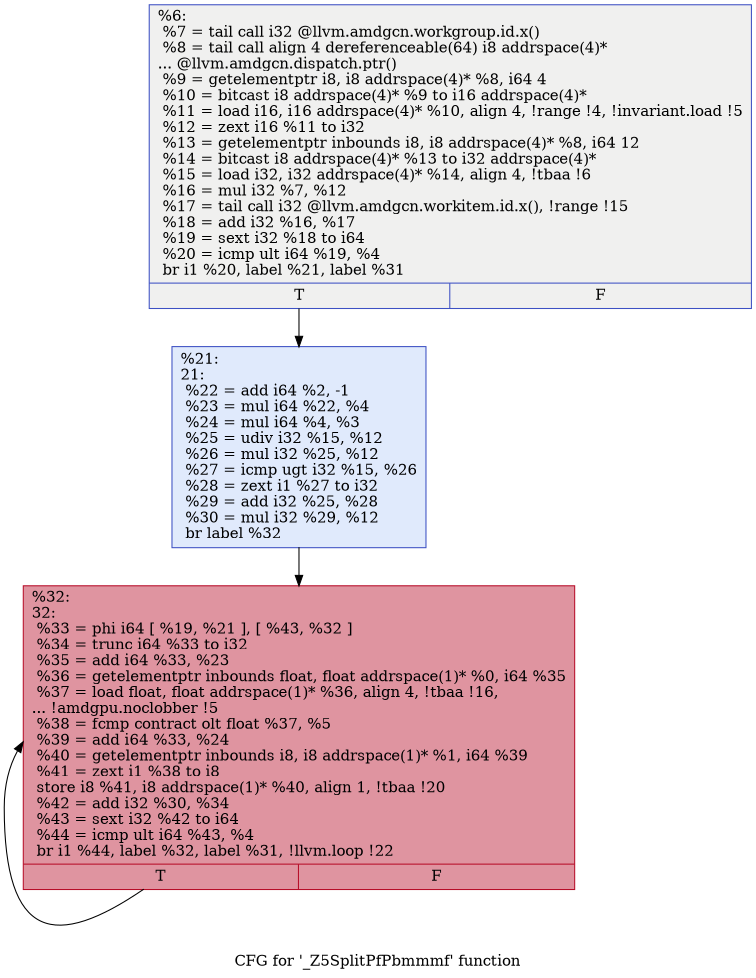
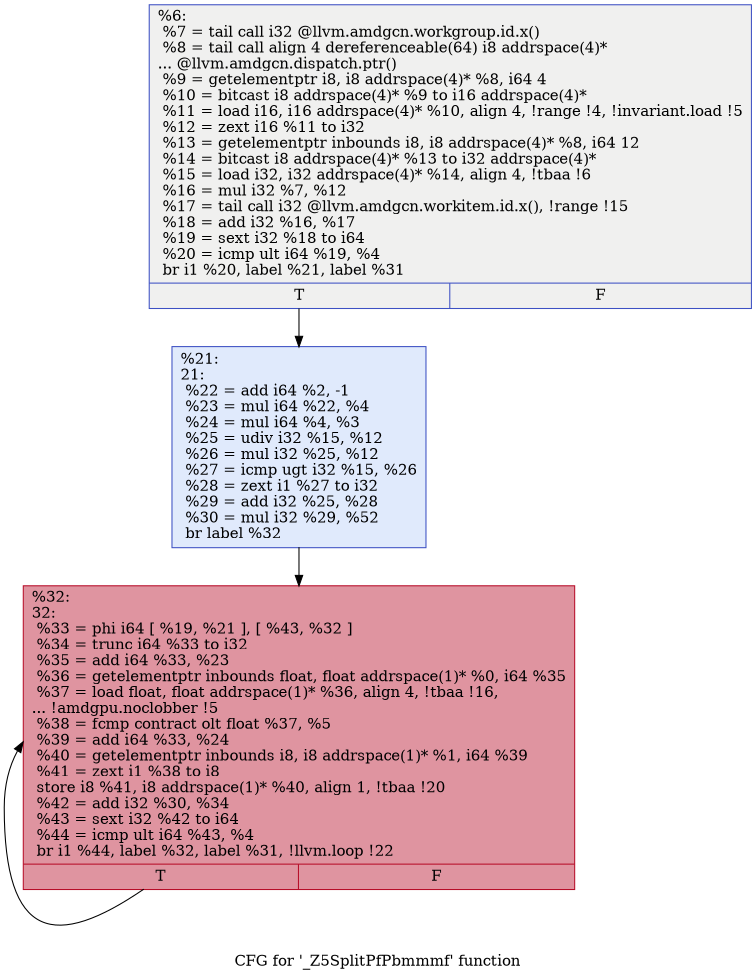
(280, 518) -> (280, 518)
